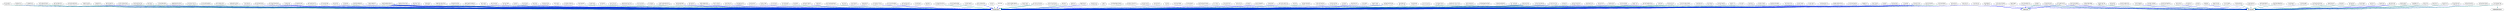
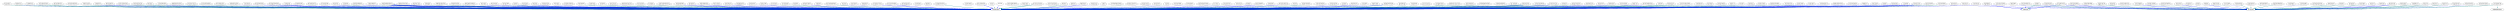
(955, 4) -> none
